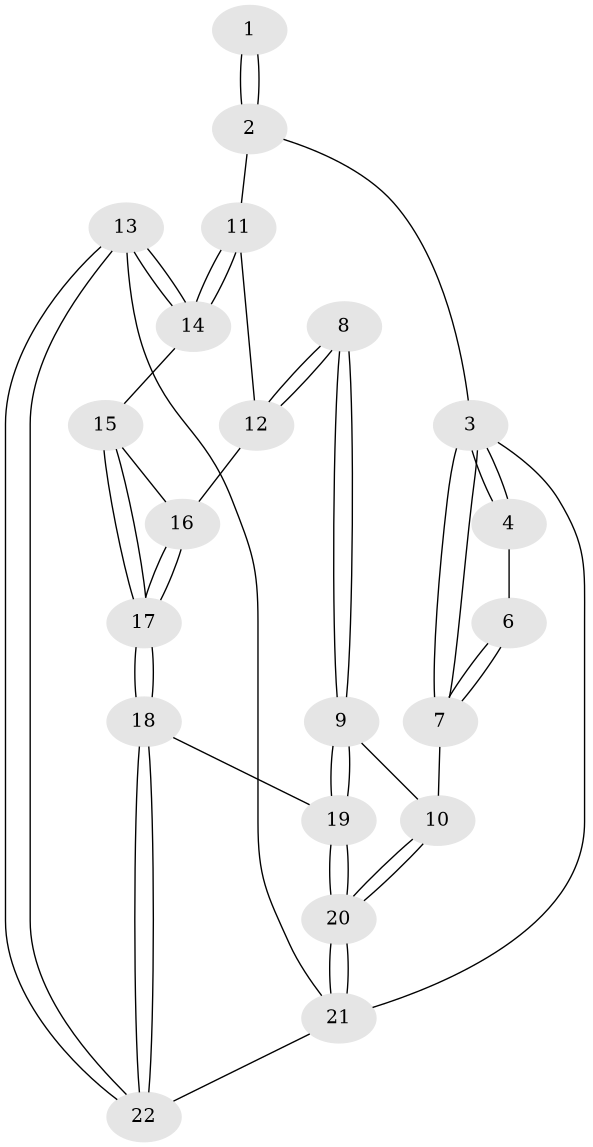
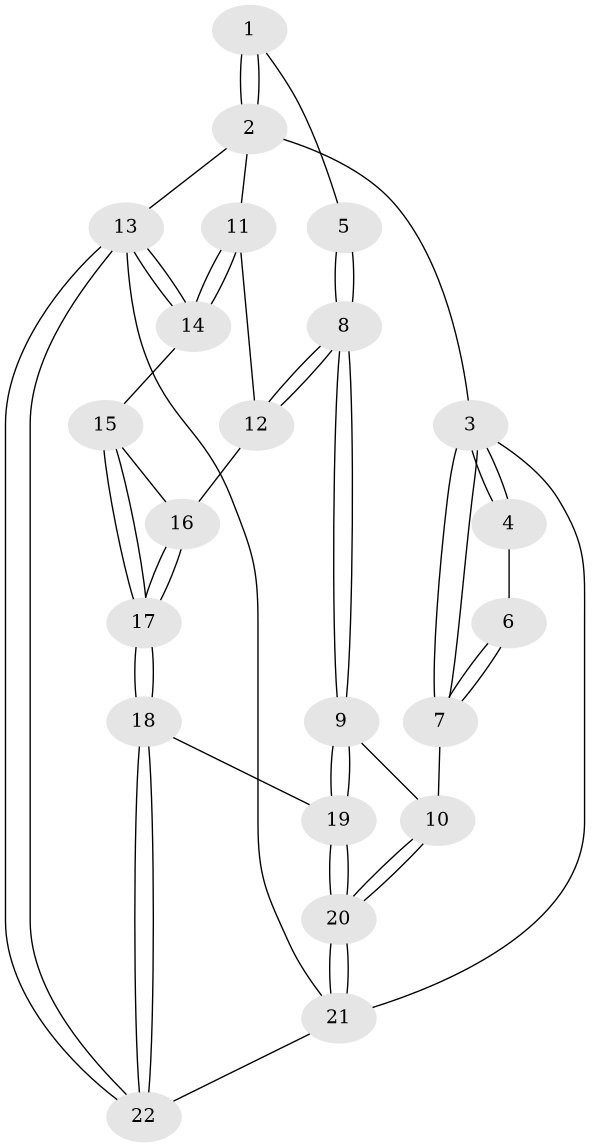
none -> (188, 178)
none -> (344, 228)
